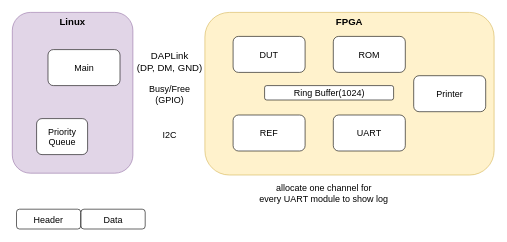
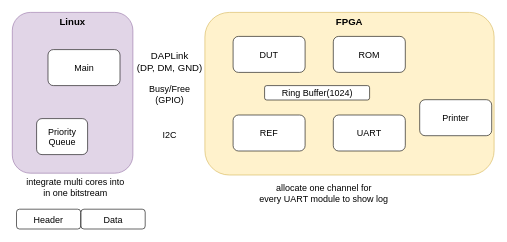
(329, 93) -> (317, 93)
(450, 94) -> (456, 118)
none -> (75, 187)
